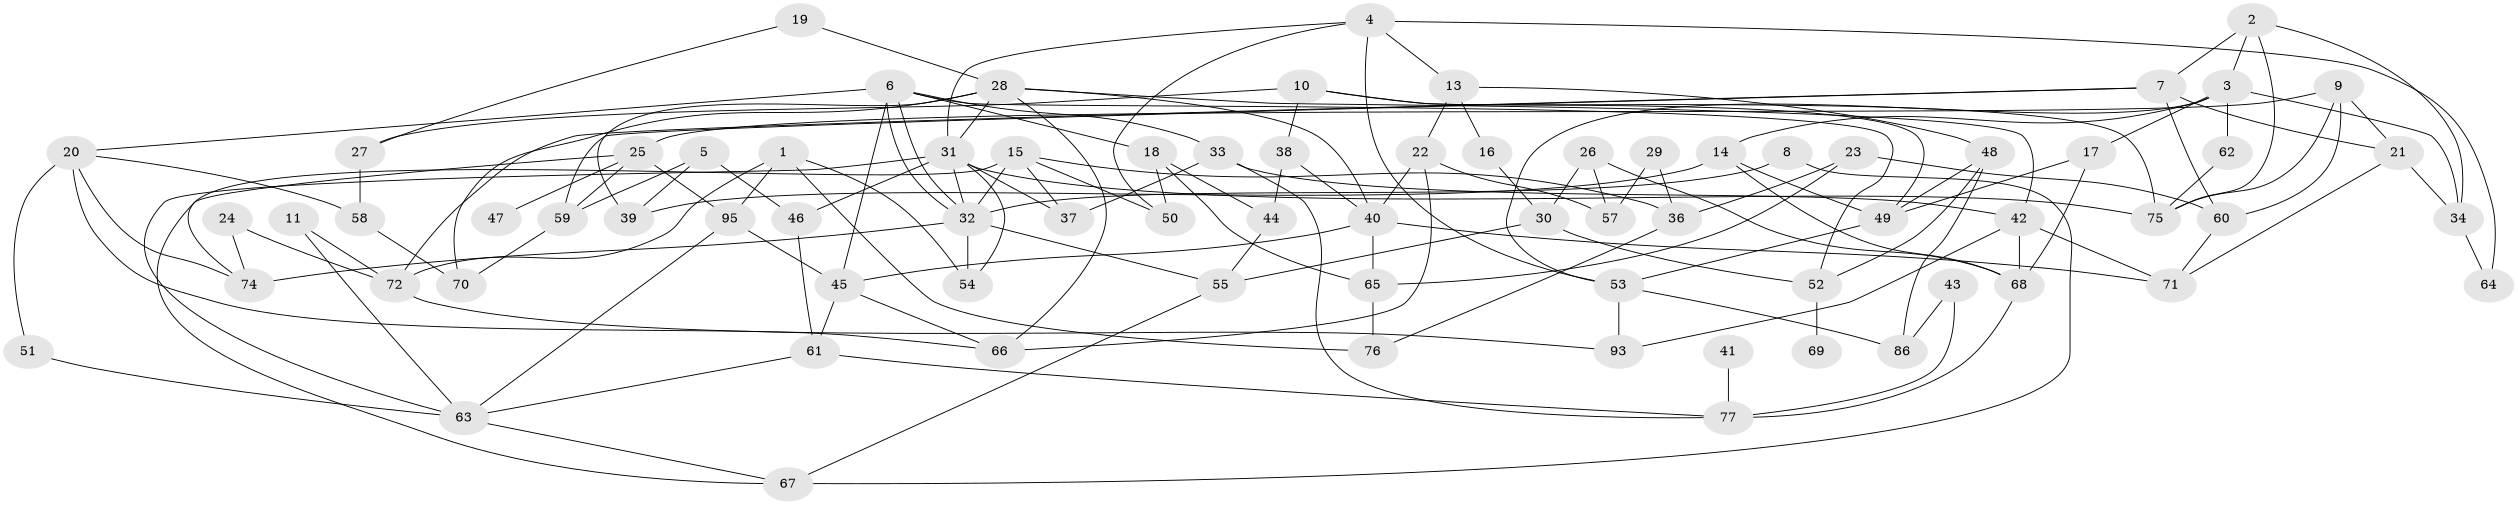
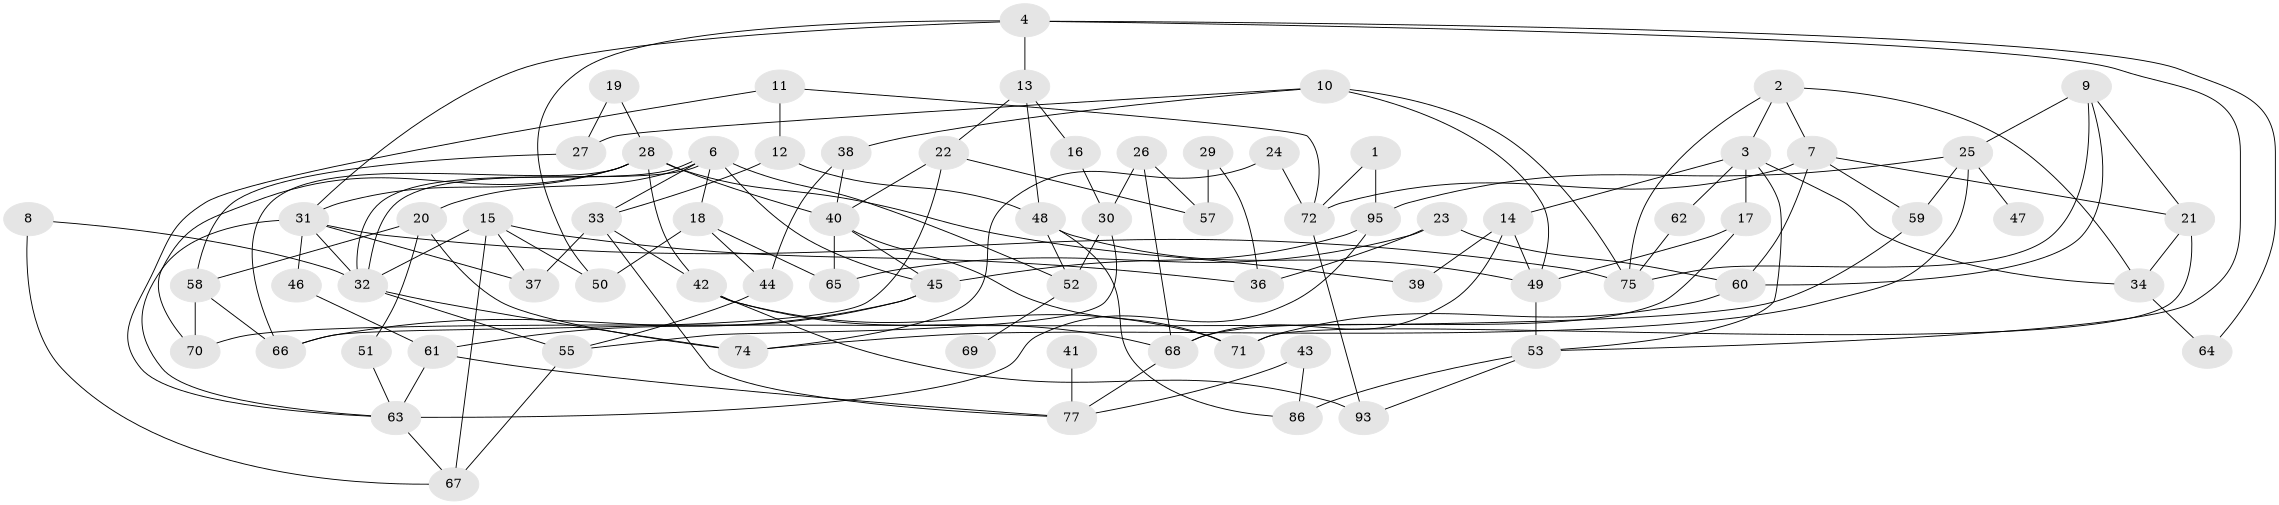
(704, 153) -> none
none -> (780, 153)
(968, 285) -> none
(490, 328) -> (238, 319)
(1373, 352) -> none
